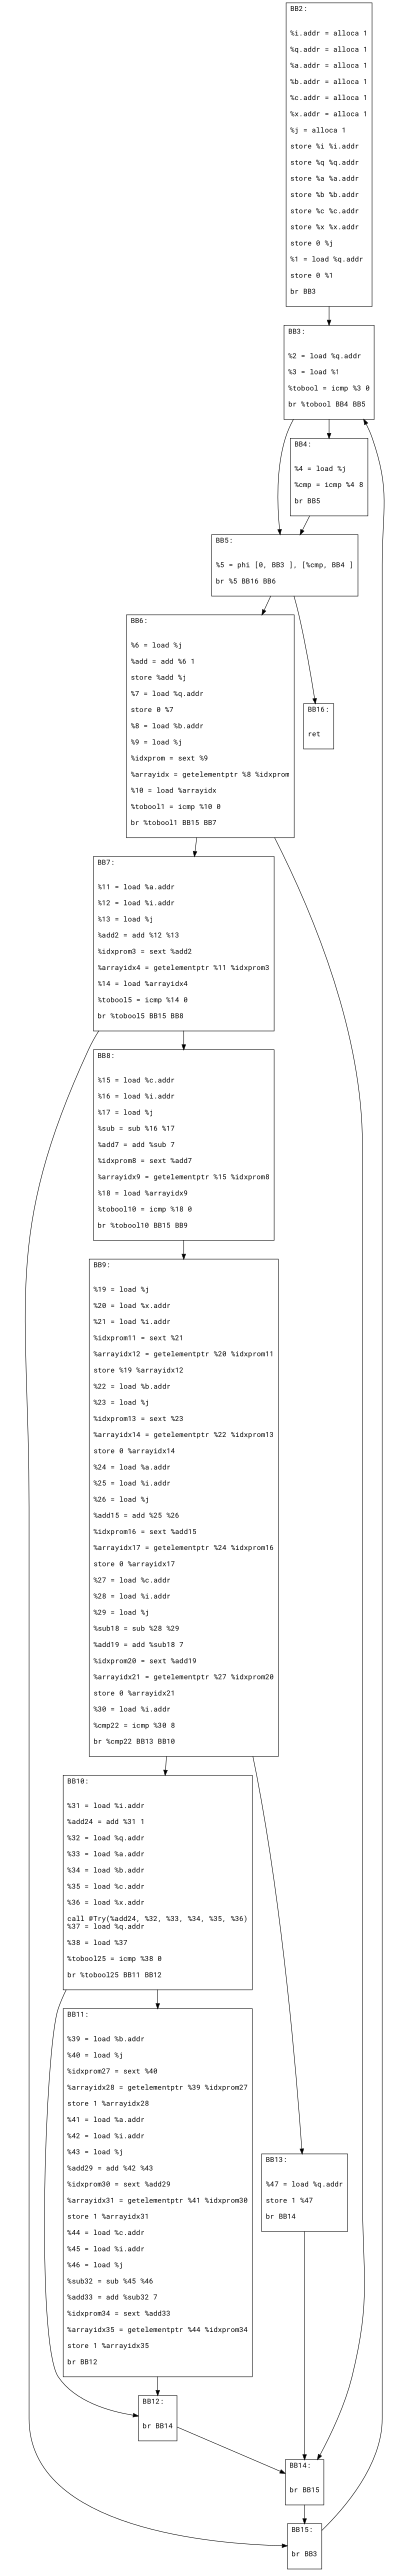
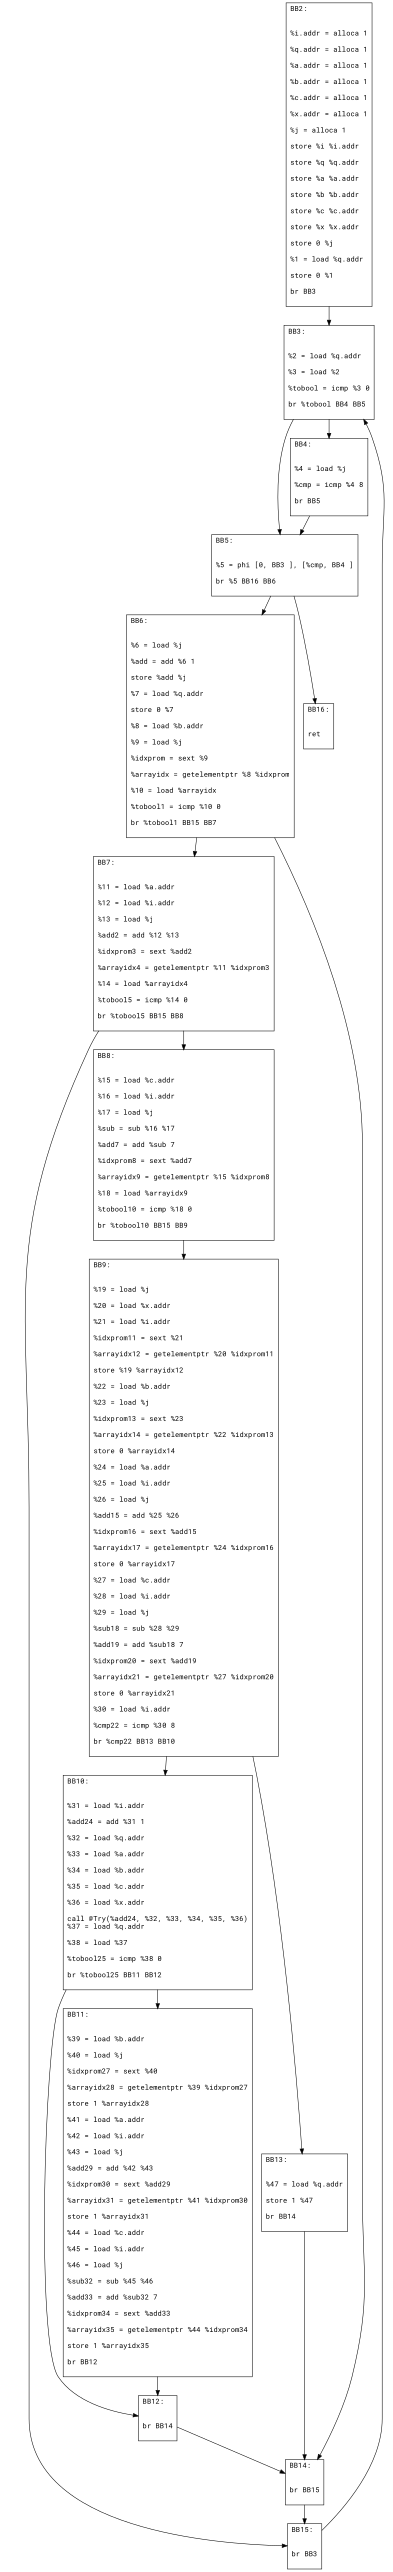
(314, 372) -> (314, 372)
